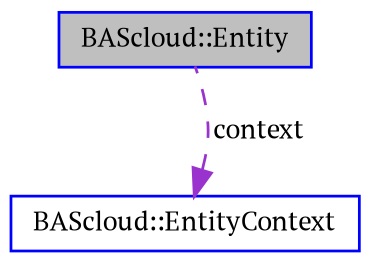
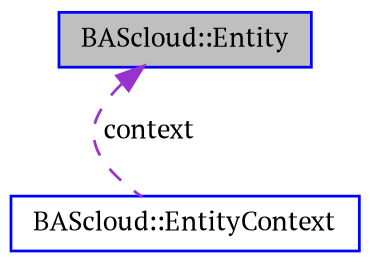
(207, 118) -> (96, 145)
